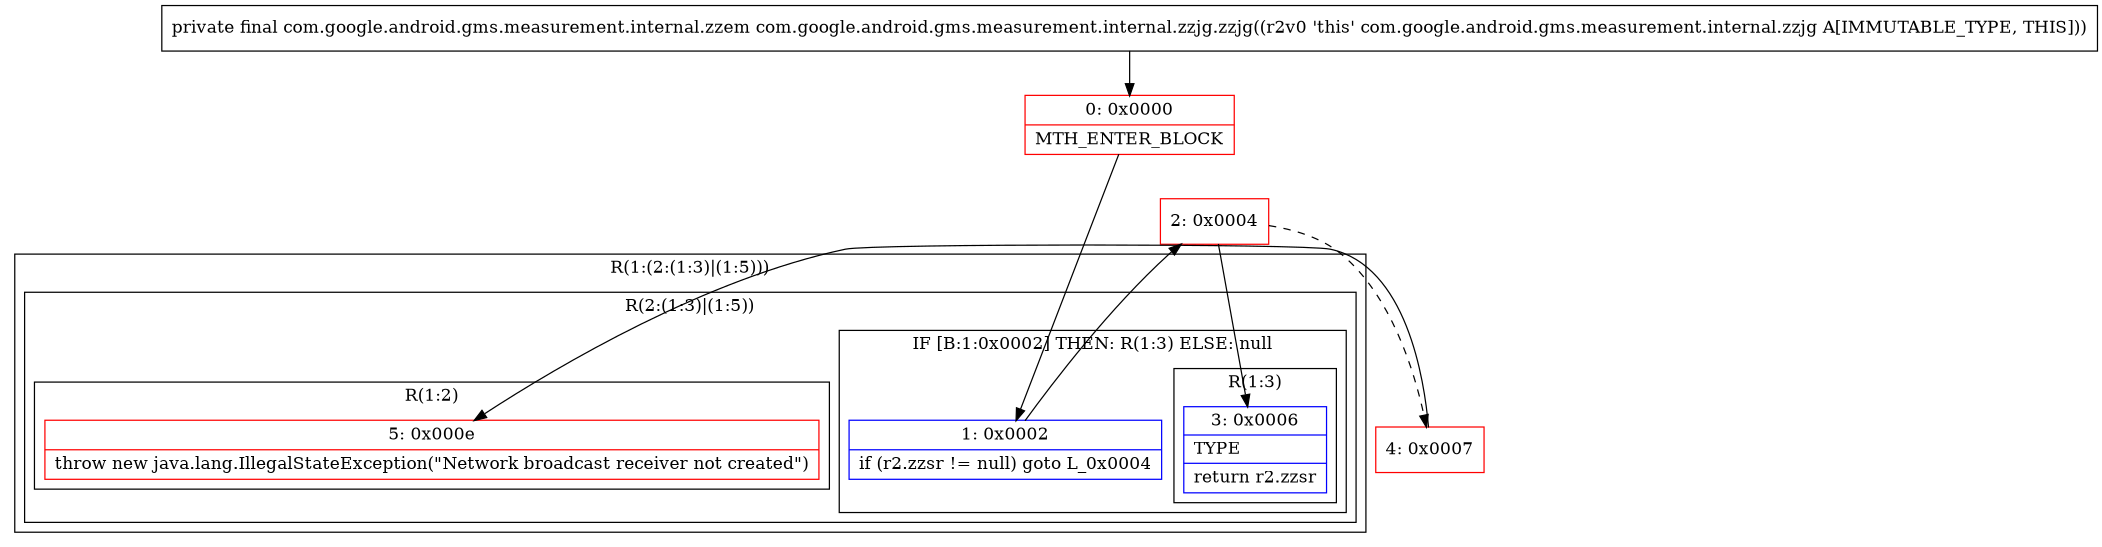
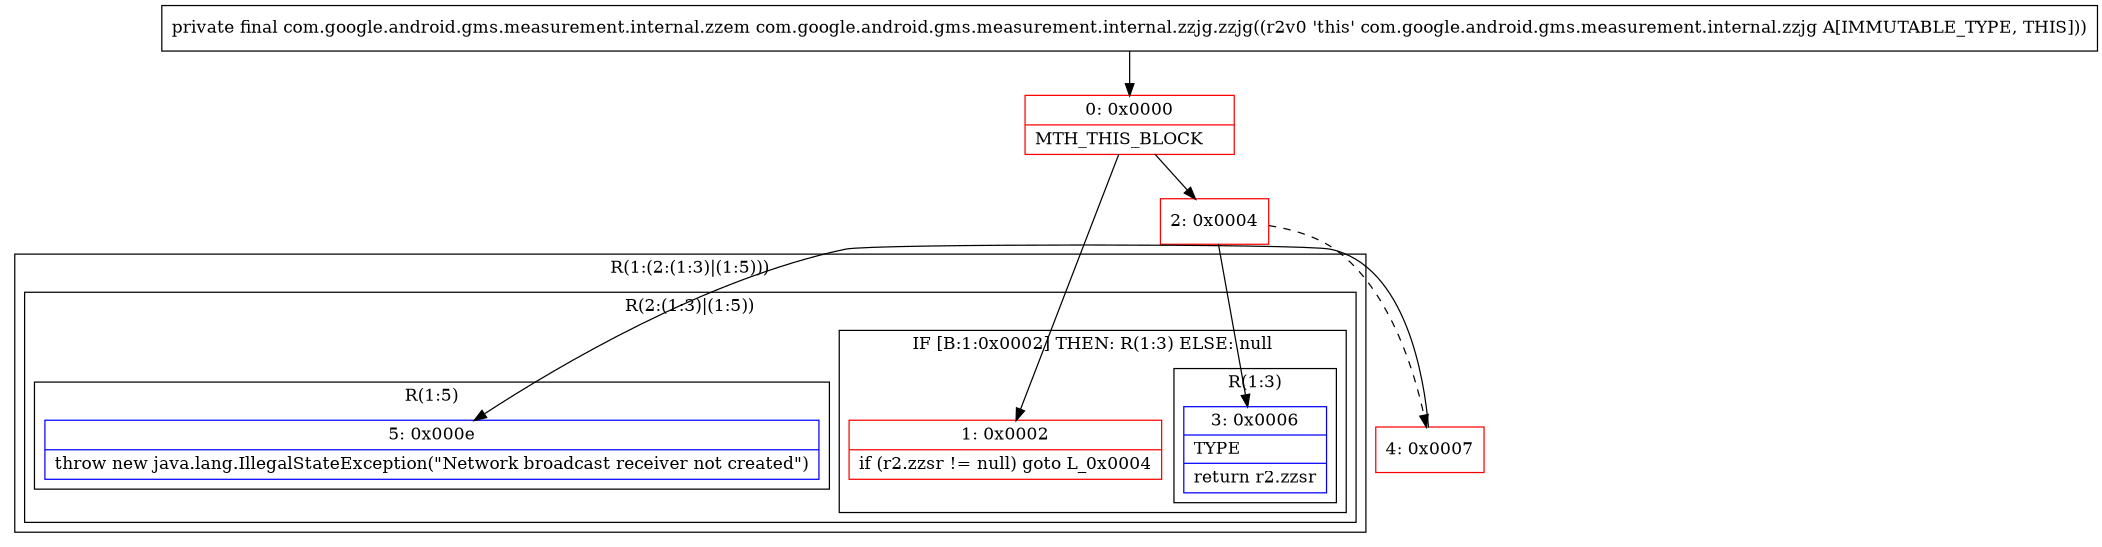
(1130, 139) -> (1119, 139)
(1087, 341) -> (1171, 172)
(432, 396) -> (432, 396)
(432, 450) -> (432, 450)
(1005, 450) -> (1005, 450)
